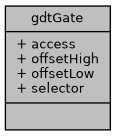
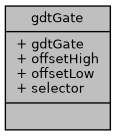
(46, 44) -> (50, 44)
